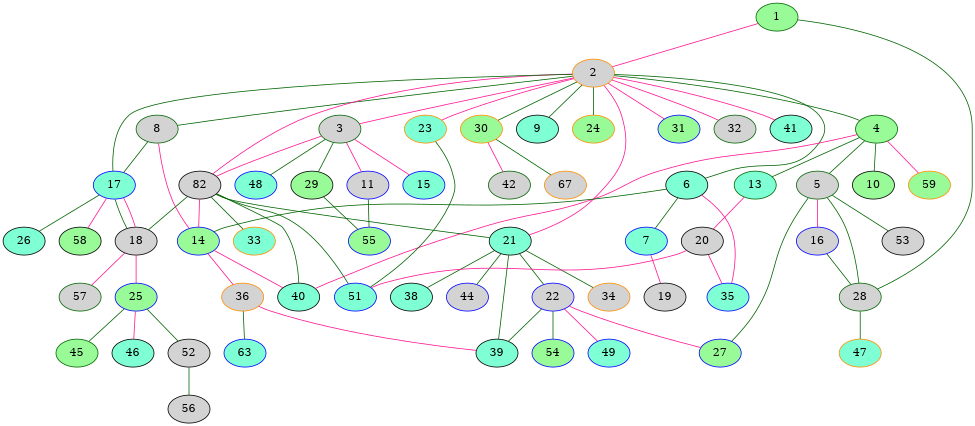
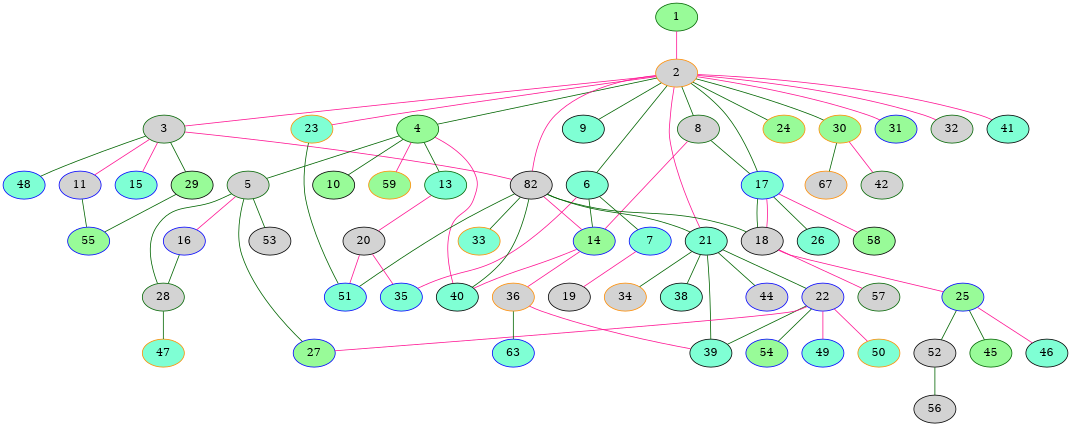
(970, 120) -> none
none -> (879, 353)
